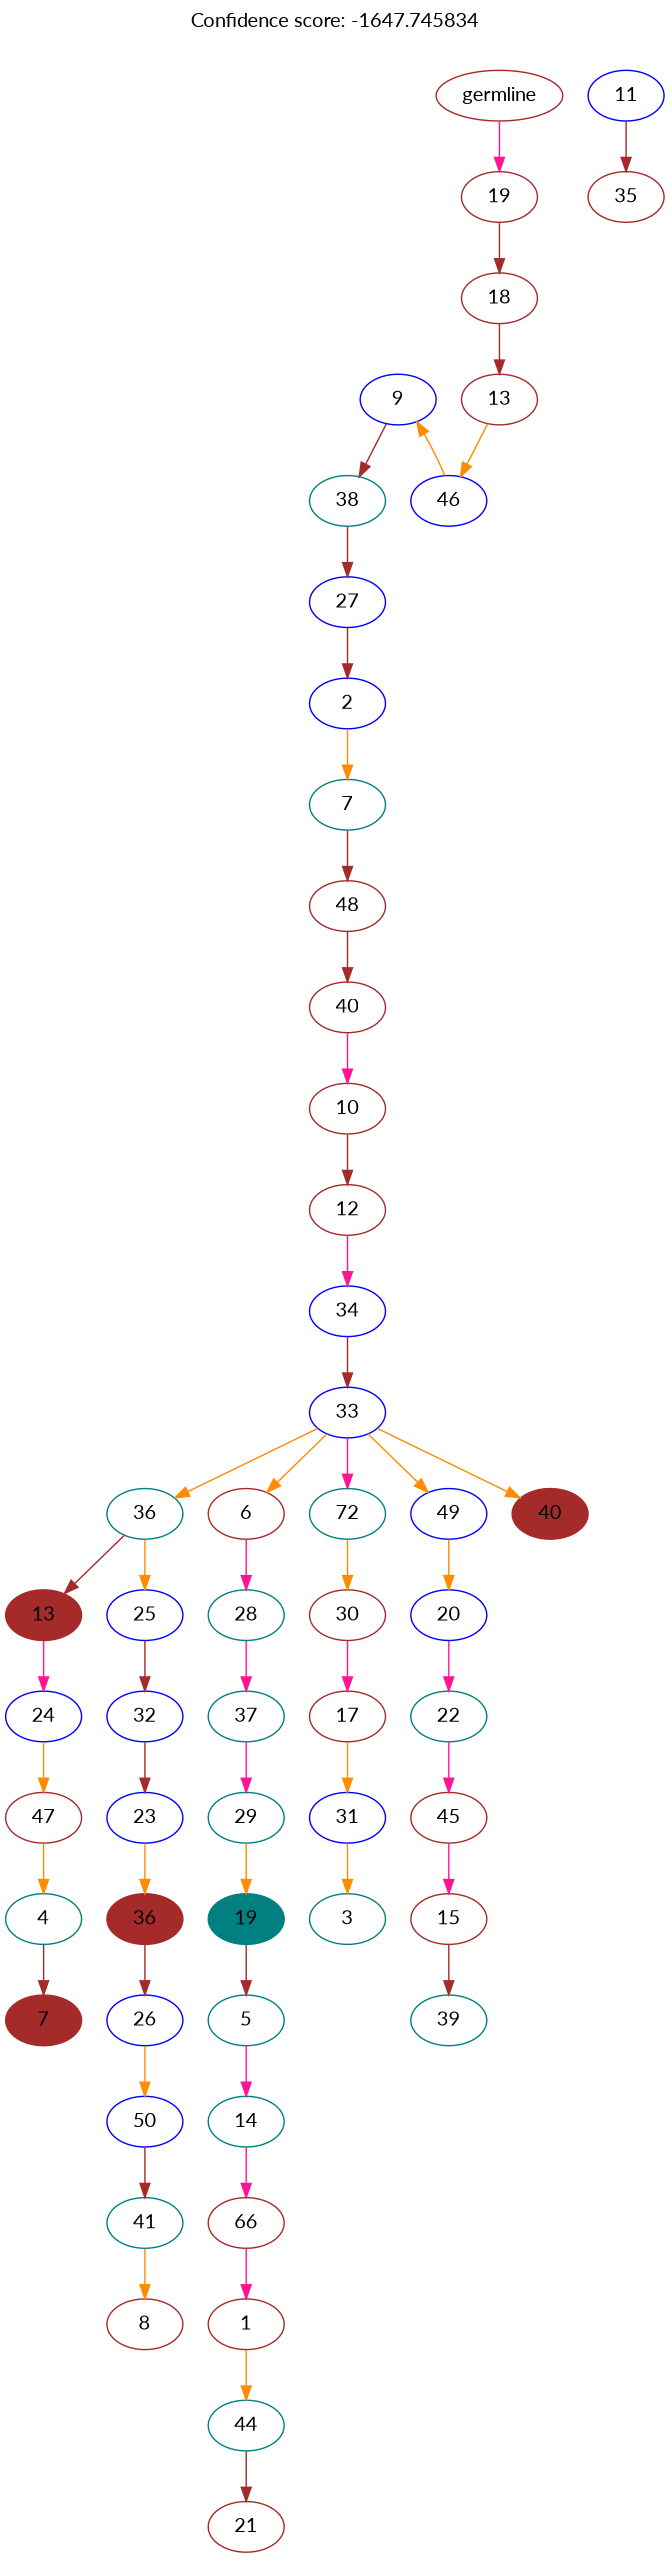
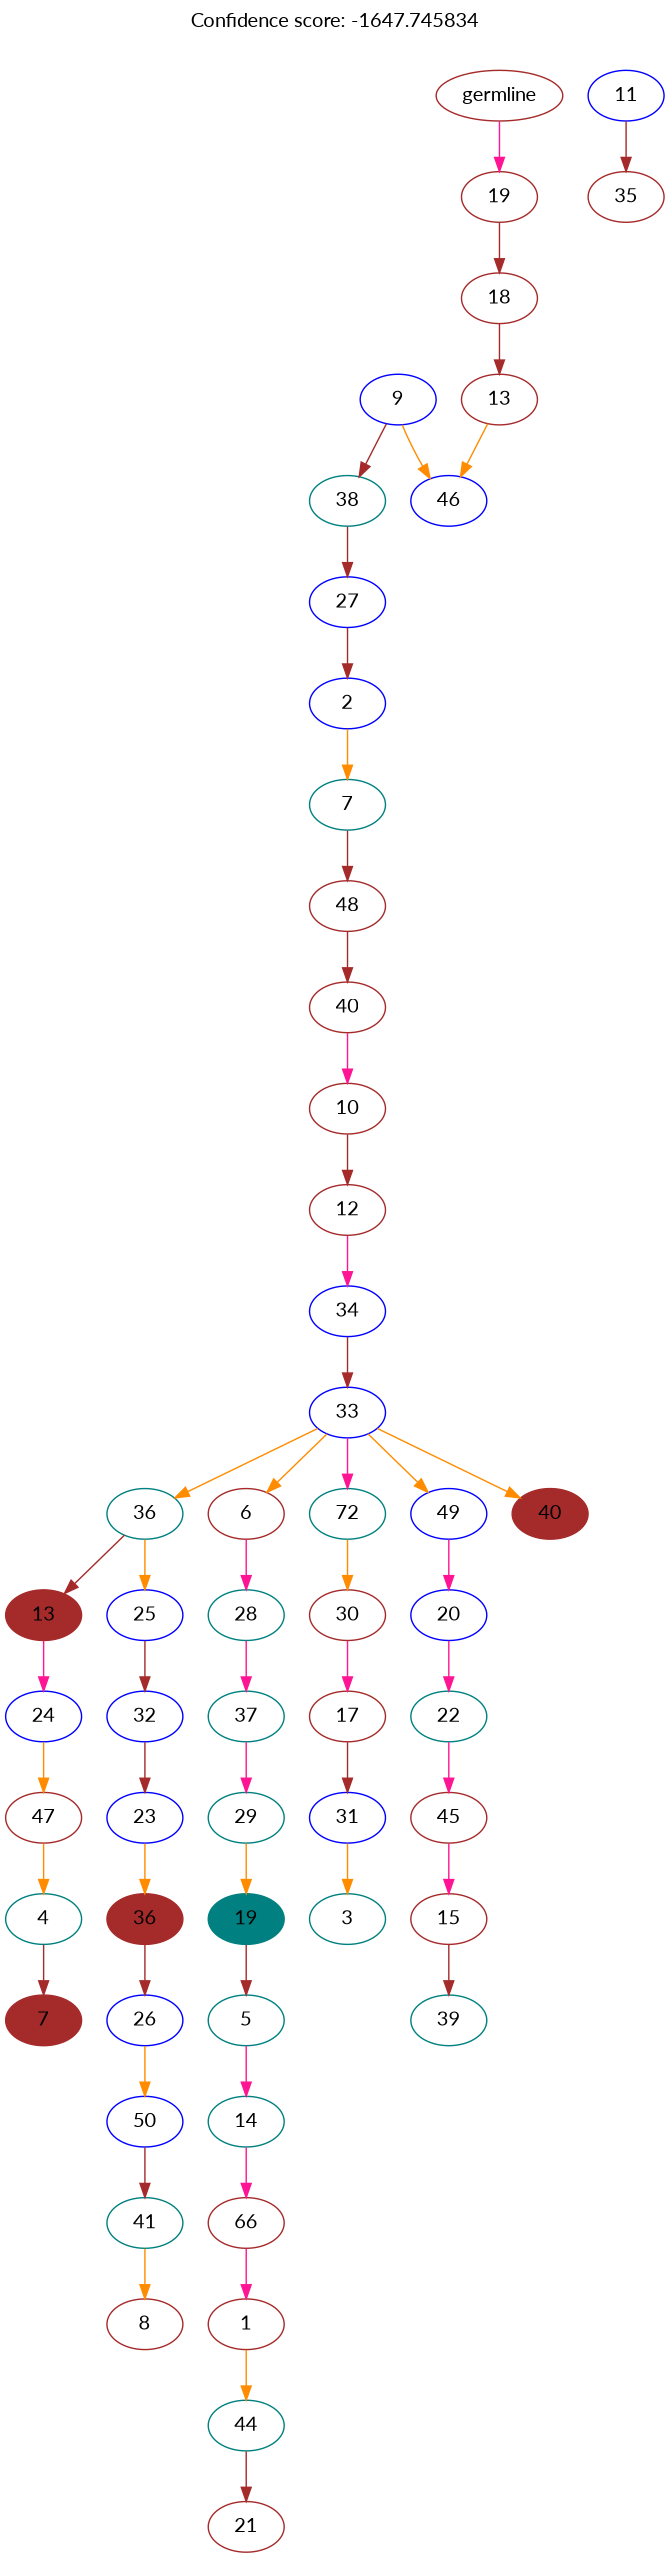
(435, 455) -> (412, 446)
(449, 1558) -> (449, 1558)
(348, 1760) -> (348, 1760)
